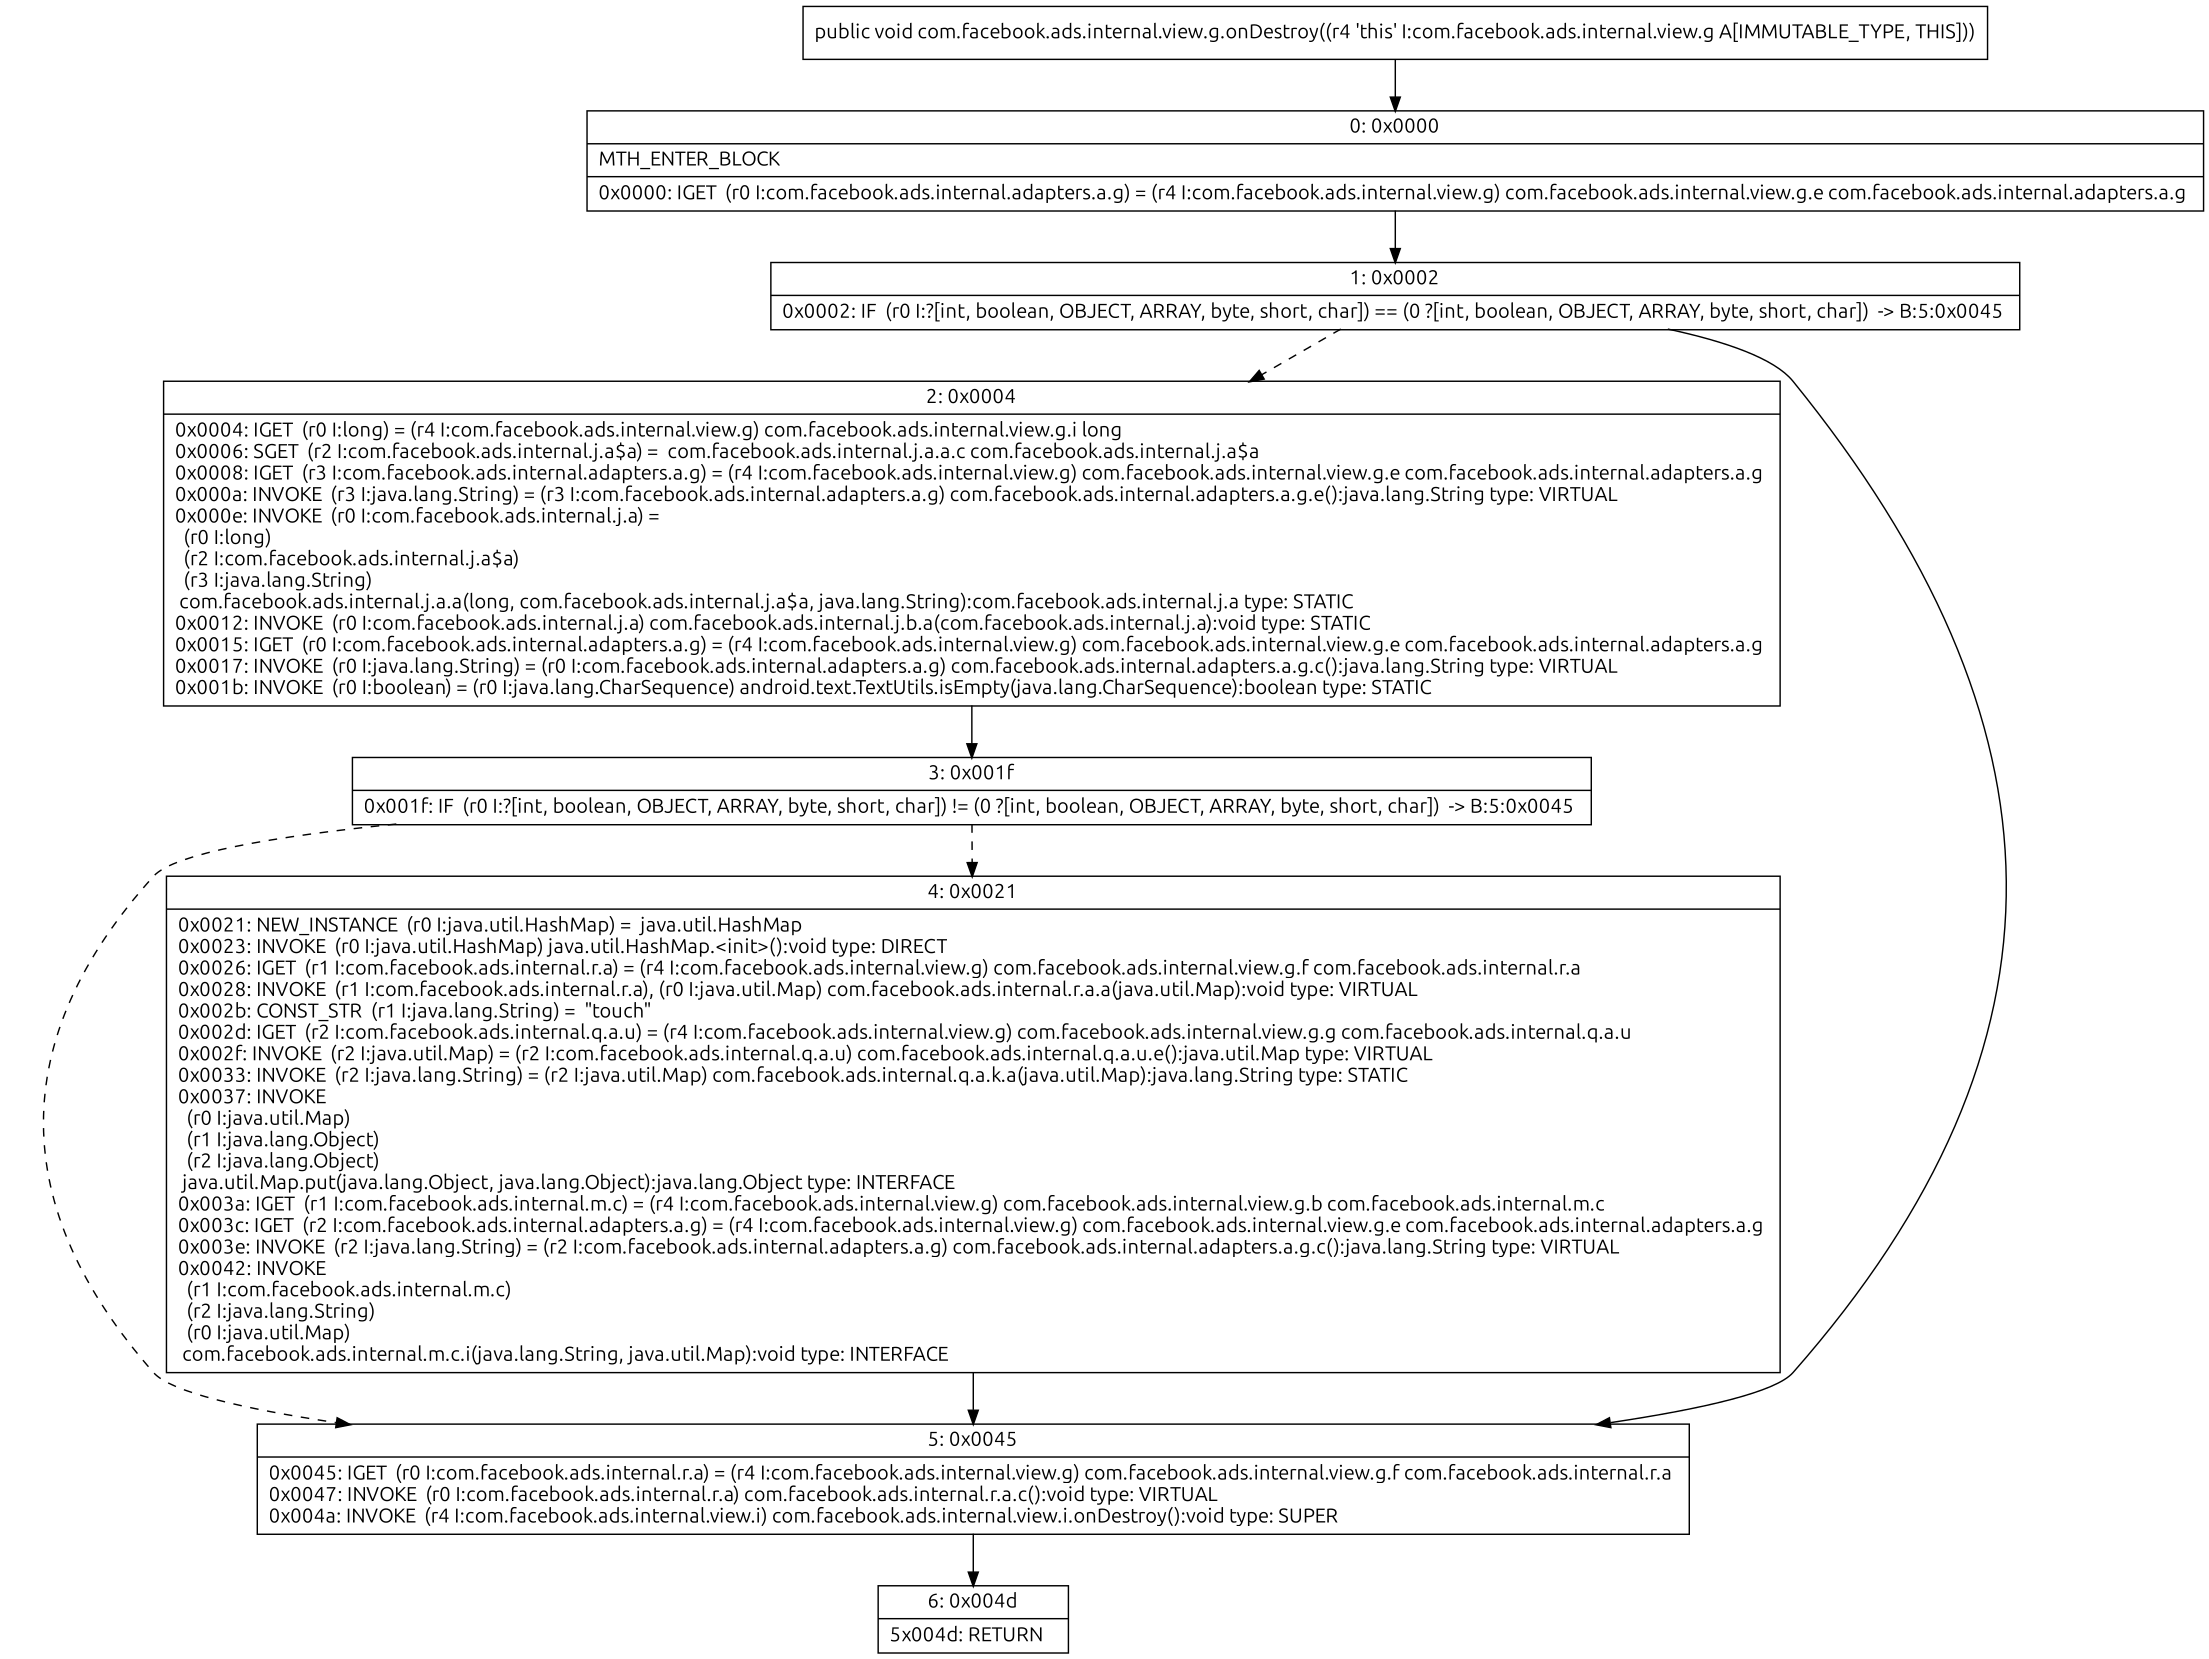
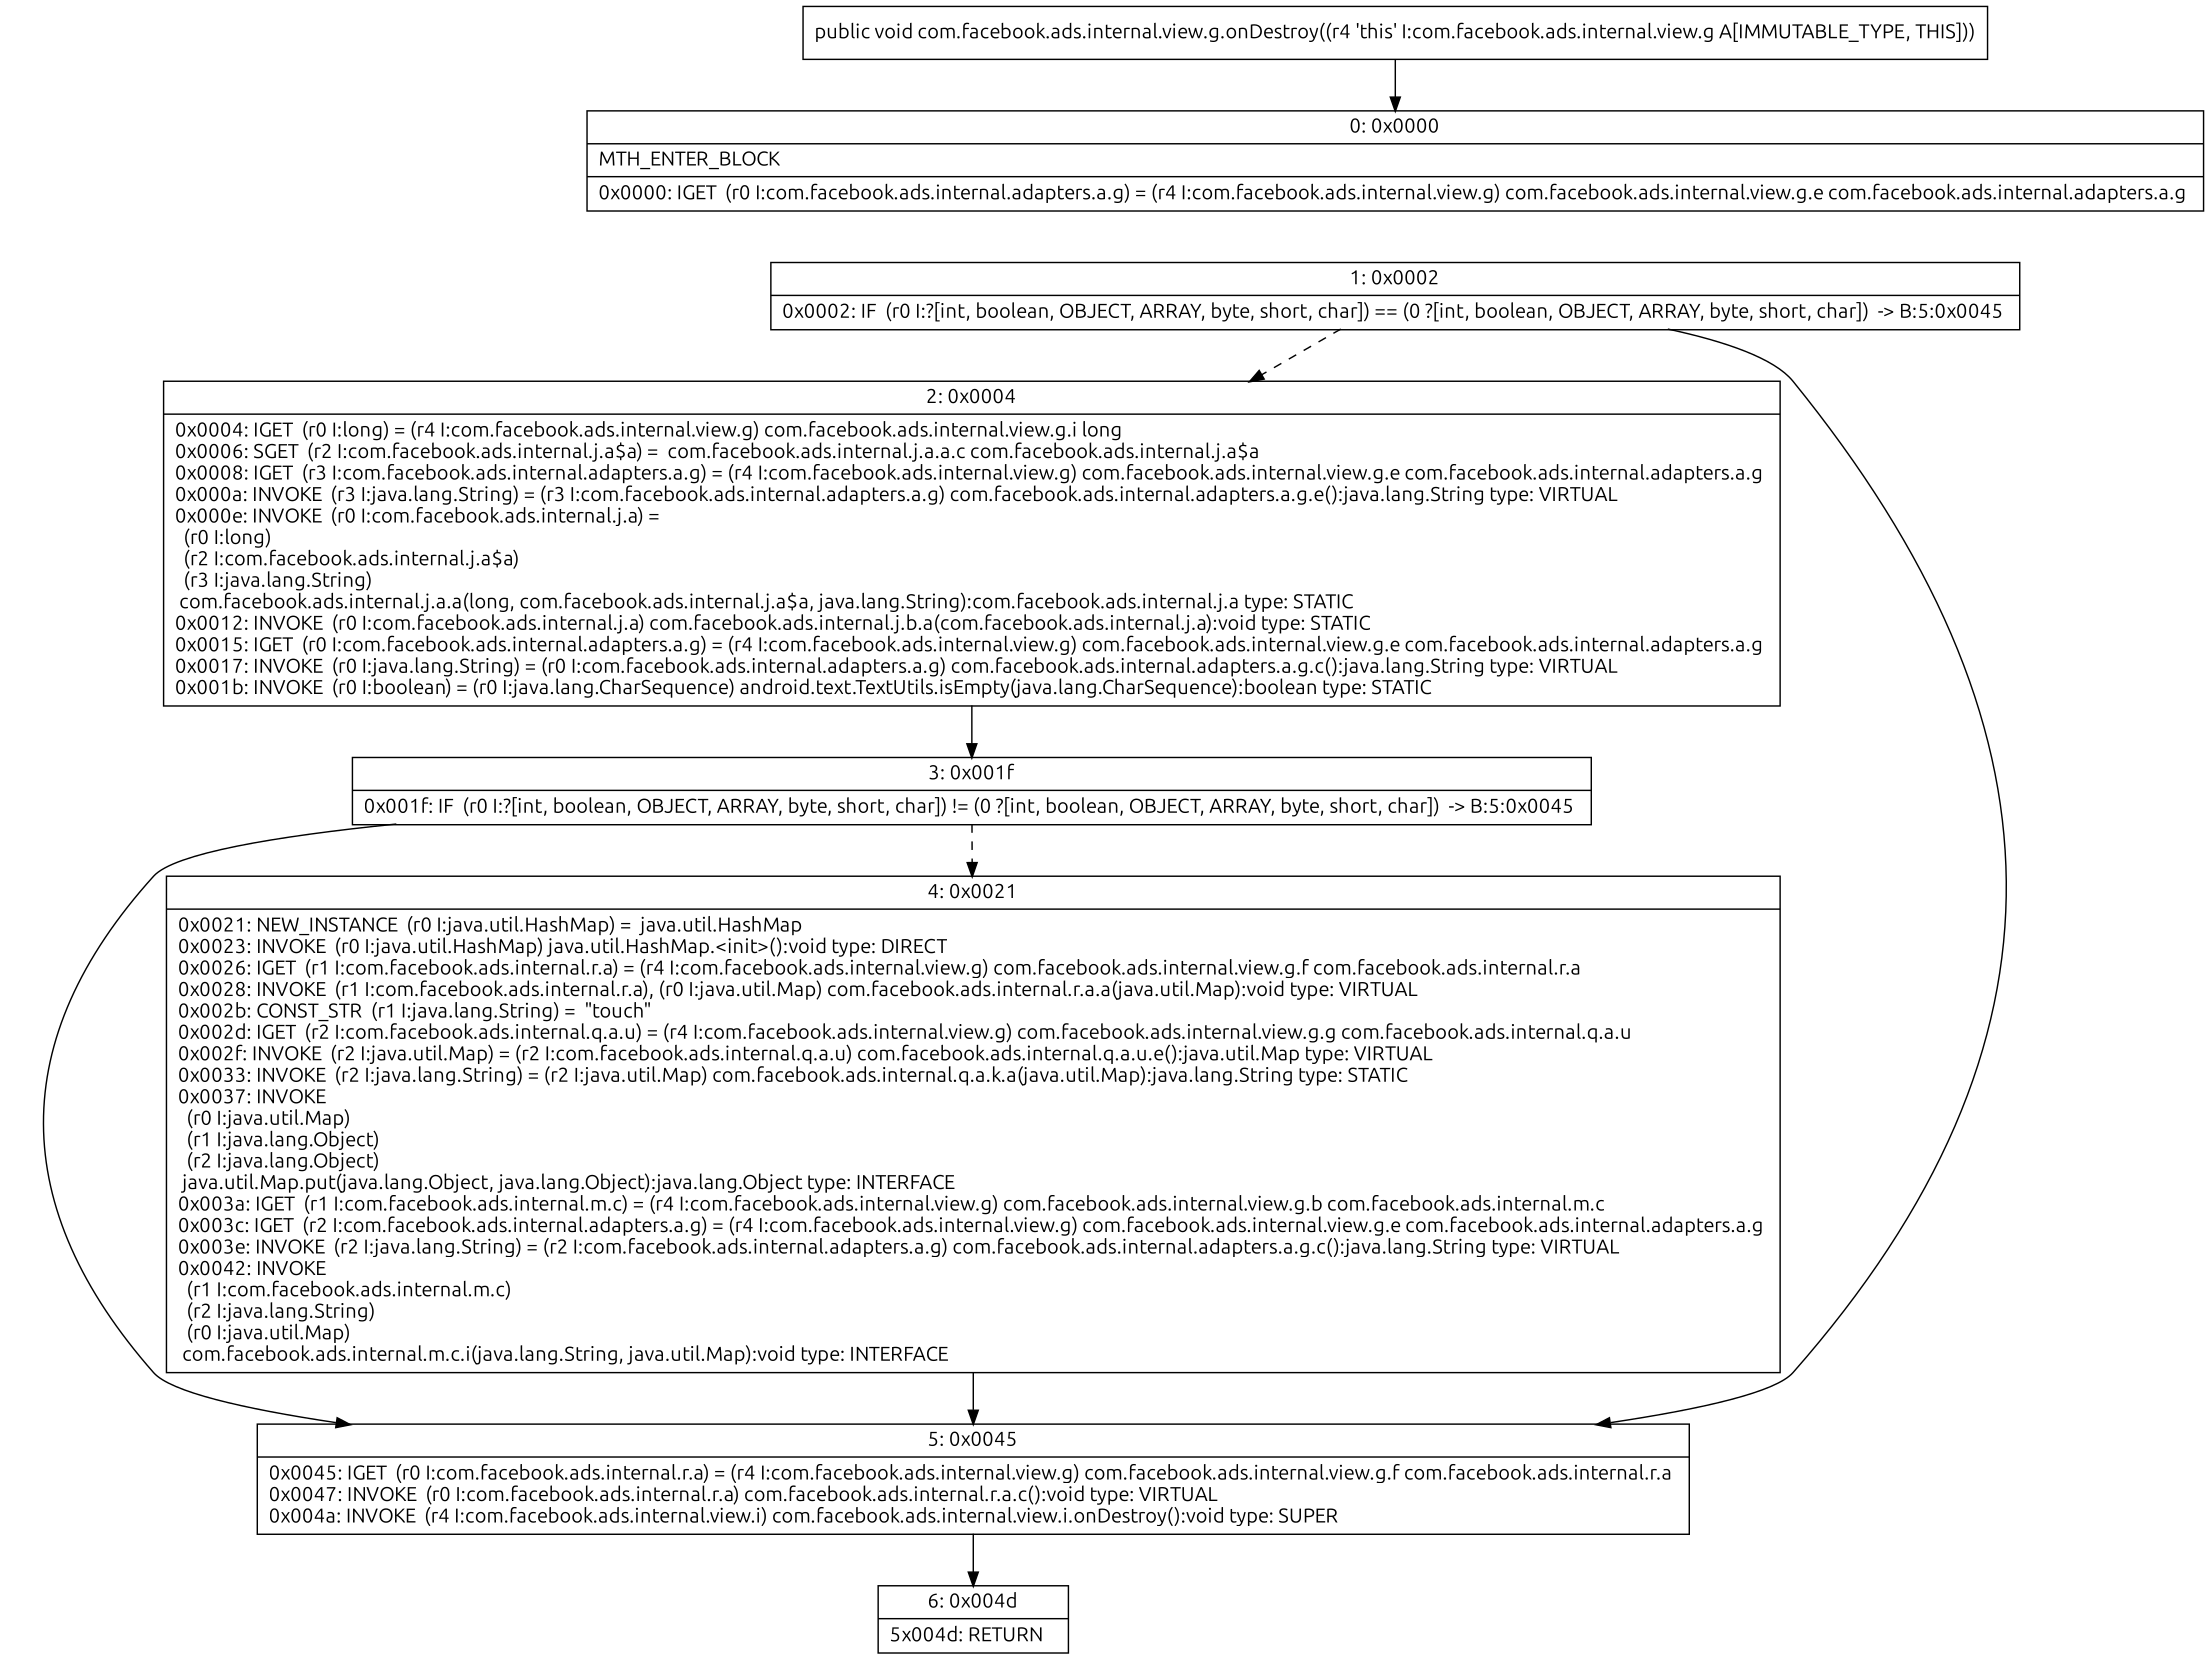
(1395, 230) -> none
(47, 1095) -> (47, 1095)
